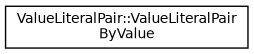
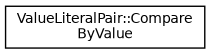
(127, 27) -> (105, 27)
